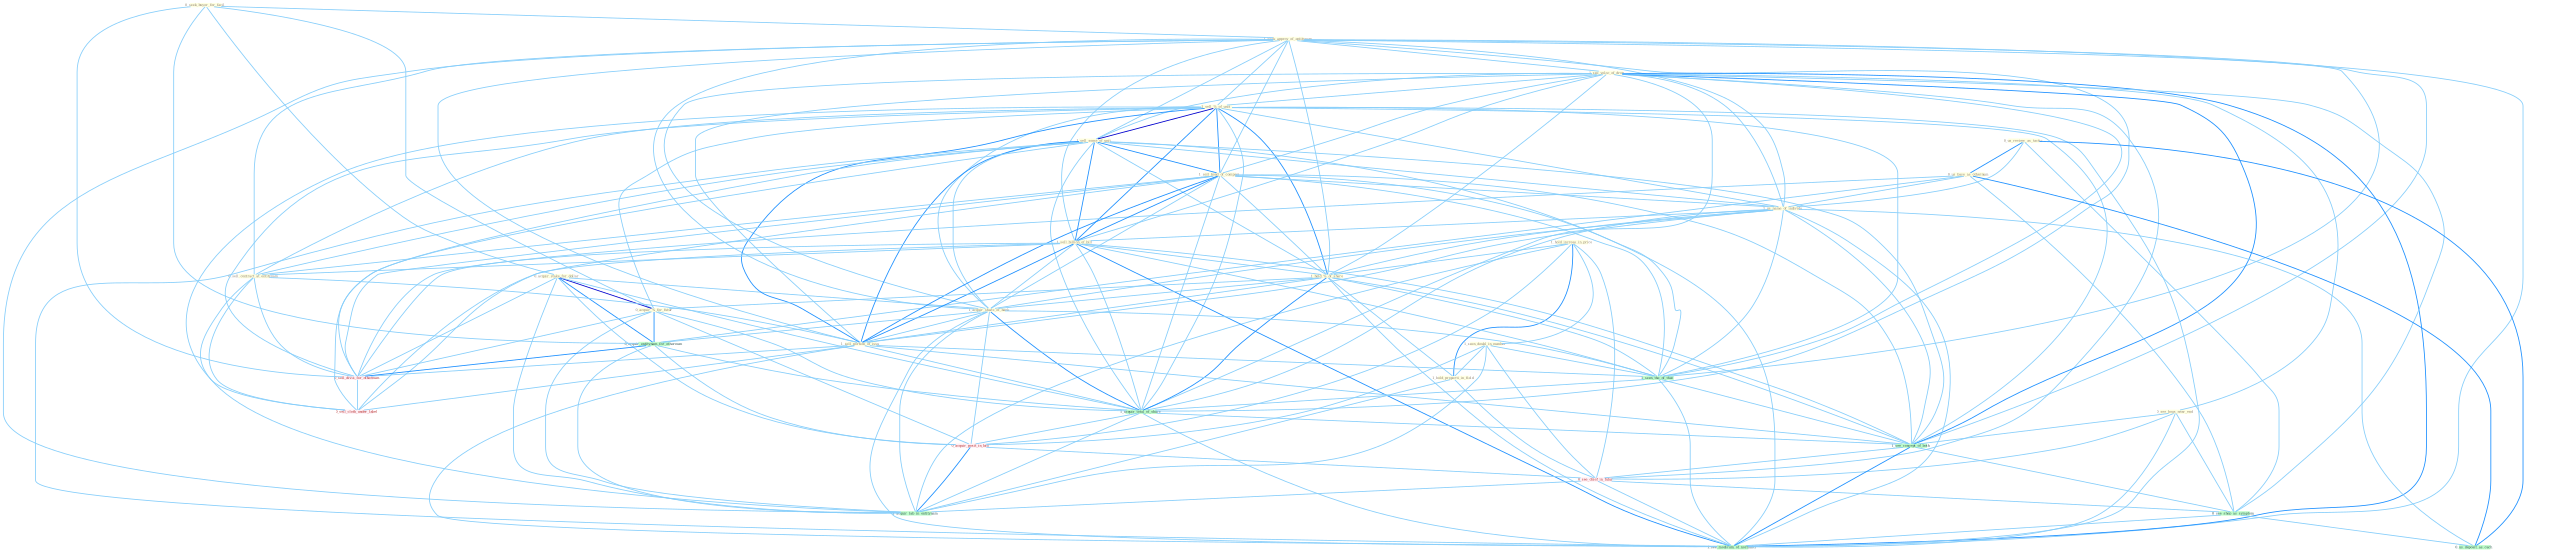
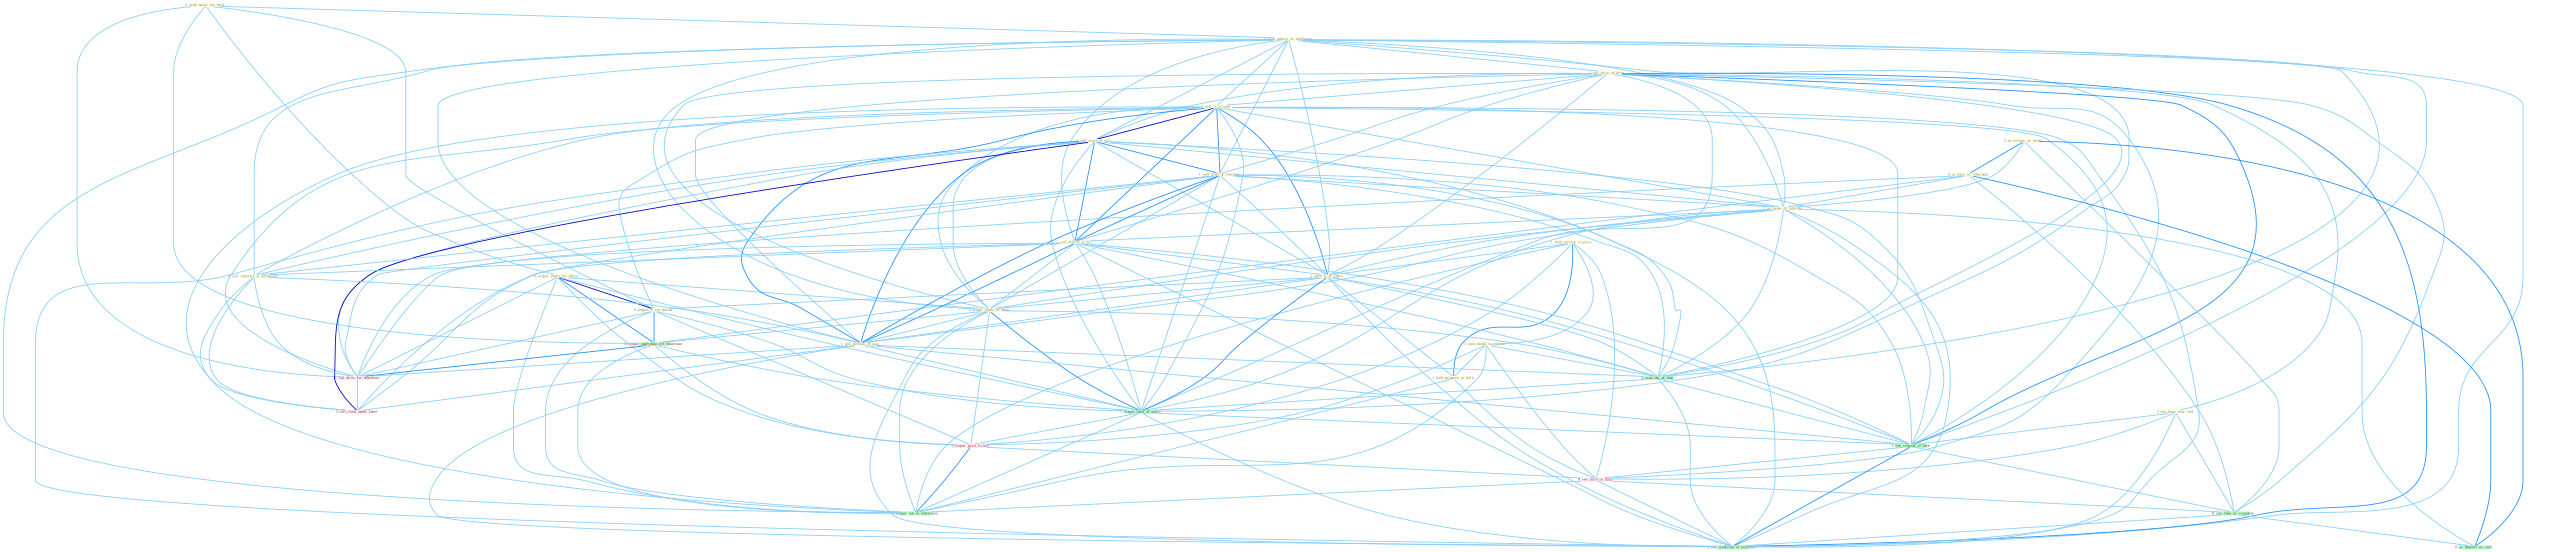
(650, 209) -> (650, 209)
(654, 310) -> (654, 310)
(654, 344) -> (654, 344)
(1416, 410) -> (1416, 410)
